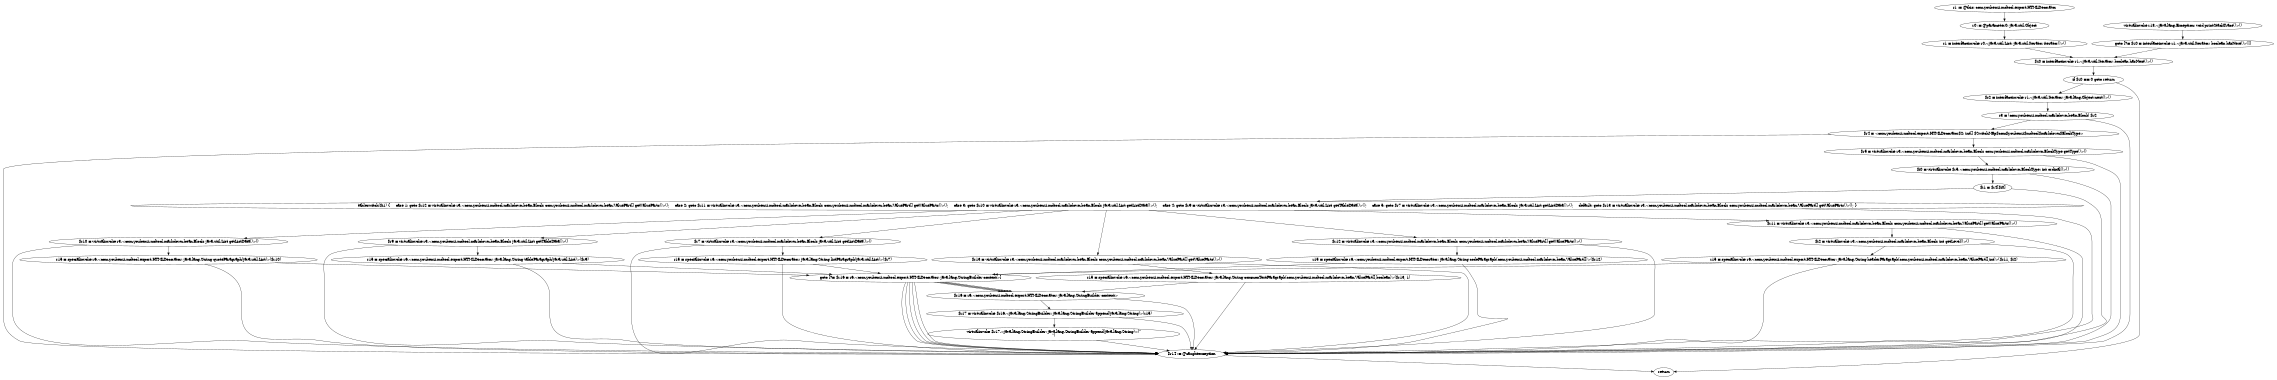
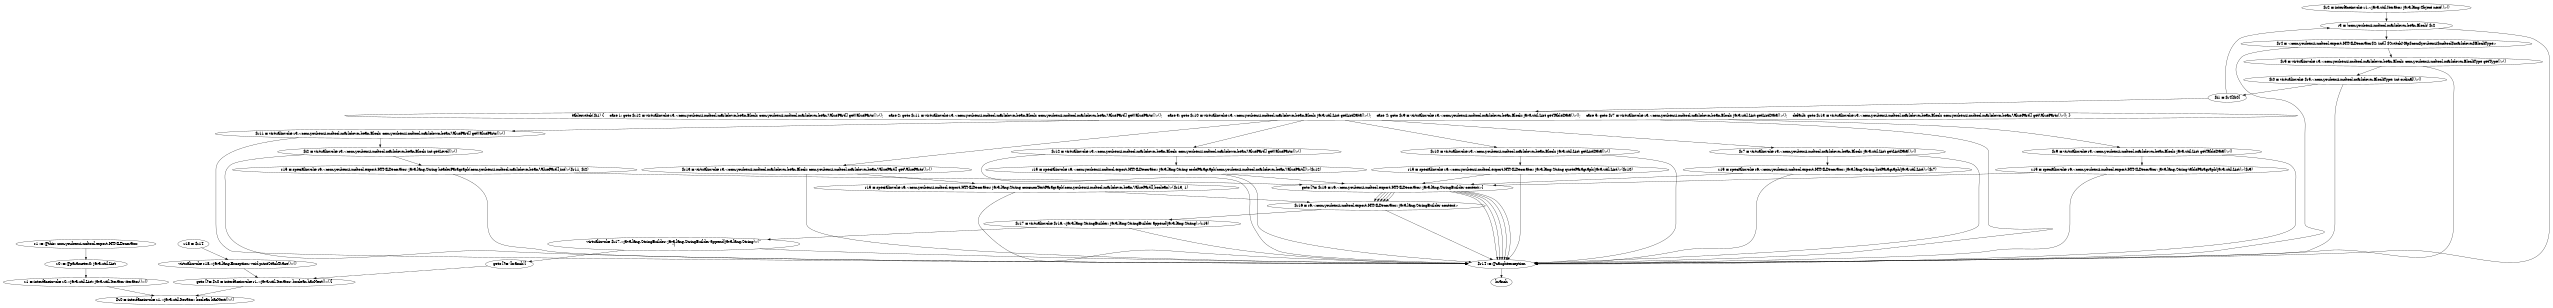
(2004, 26) -> (86, 264)
(2094, 80) -> none
none -> (193, 244)
none -> (509, 264)
(1961, 344) -> (2254, 35)
(1664, 372) -> (1501, 282)
